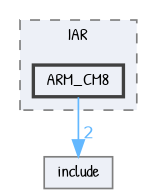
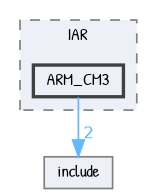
(78, 81) -> (78, 81)
